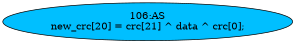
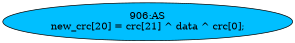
(148, 22) -> (148, 22)
